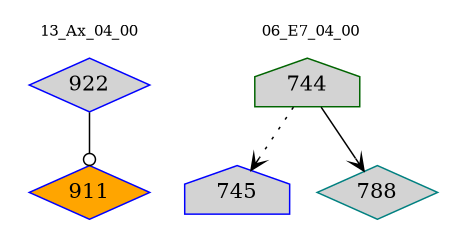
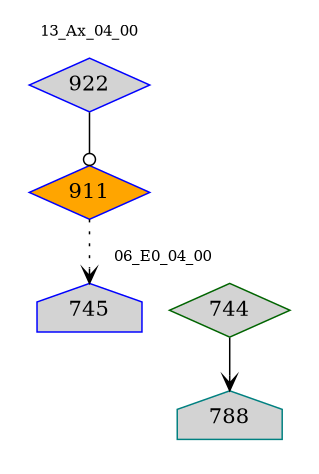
(311, 32) -> (163, 257)
(307, 85) -> (230, 310)
(276, 132) -> (90, 252)
(377, 192) -> (230, 418)
